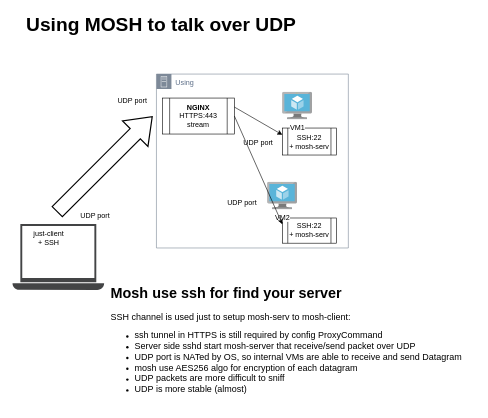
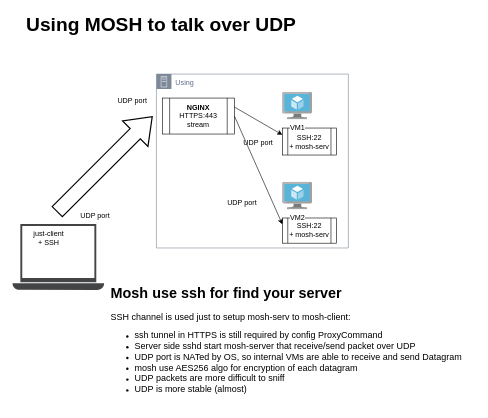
(282, 196) -> (297, 196)
